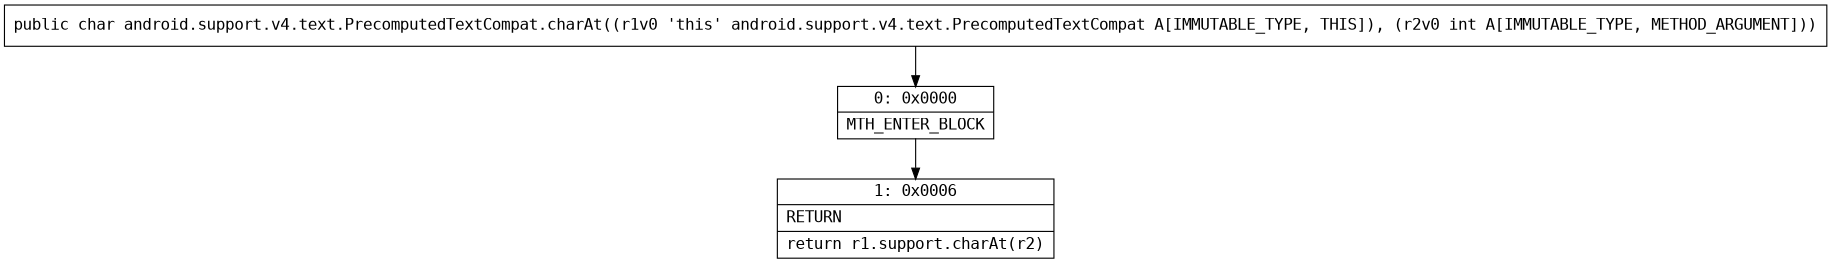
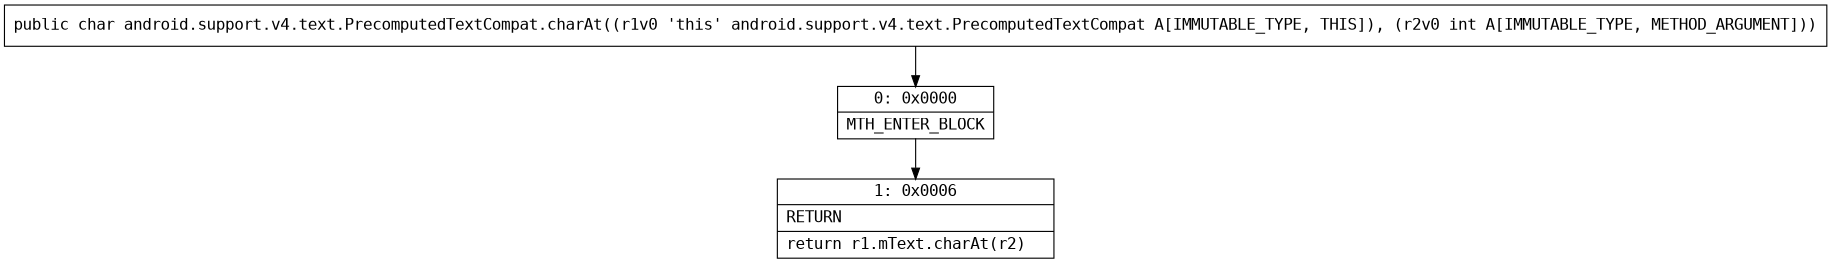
(916, 244) -> (906, 244)
